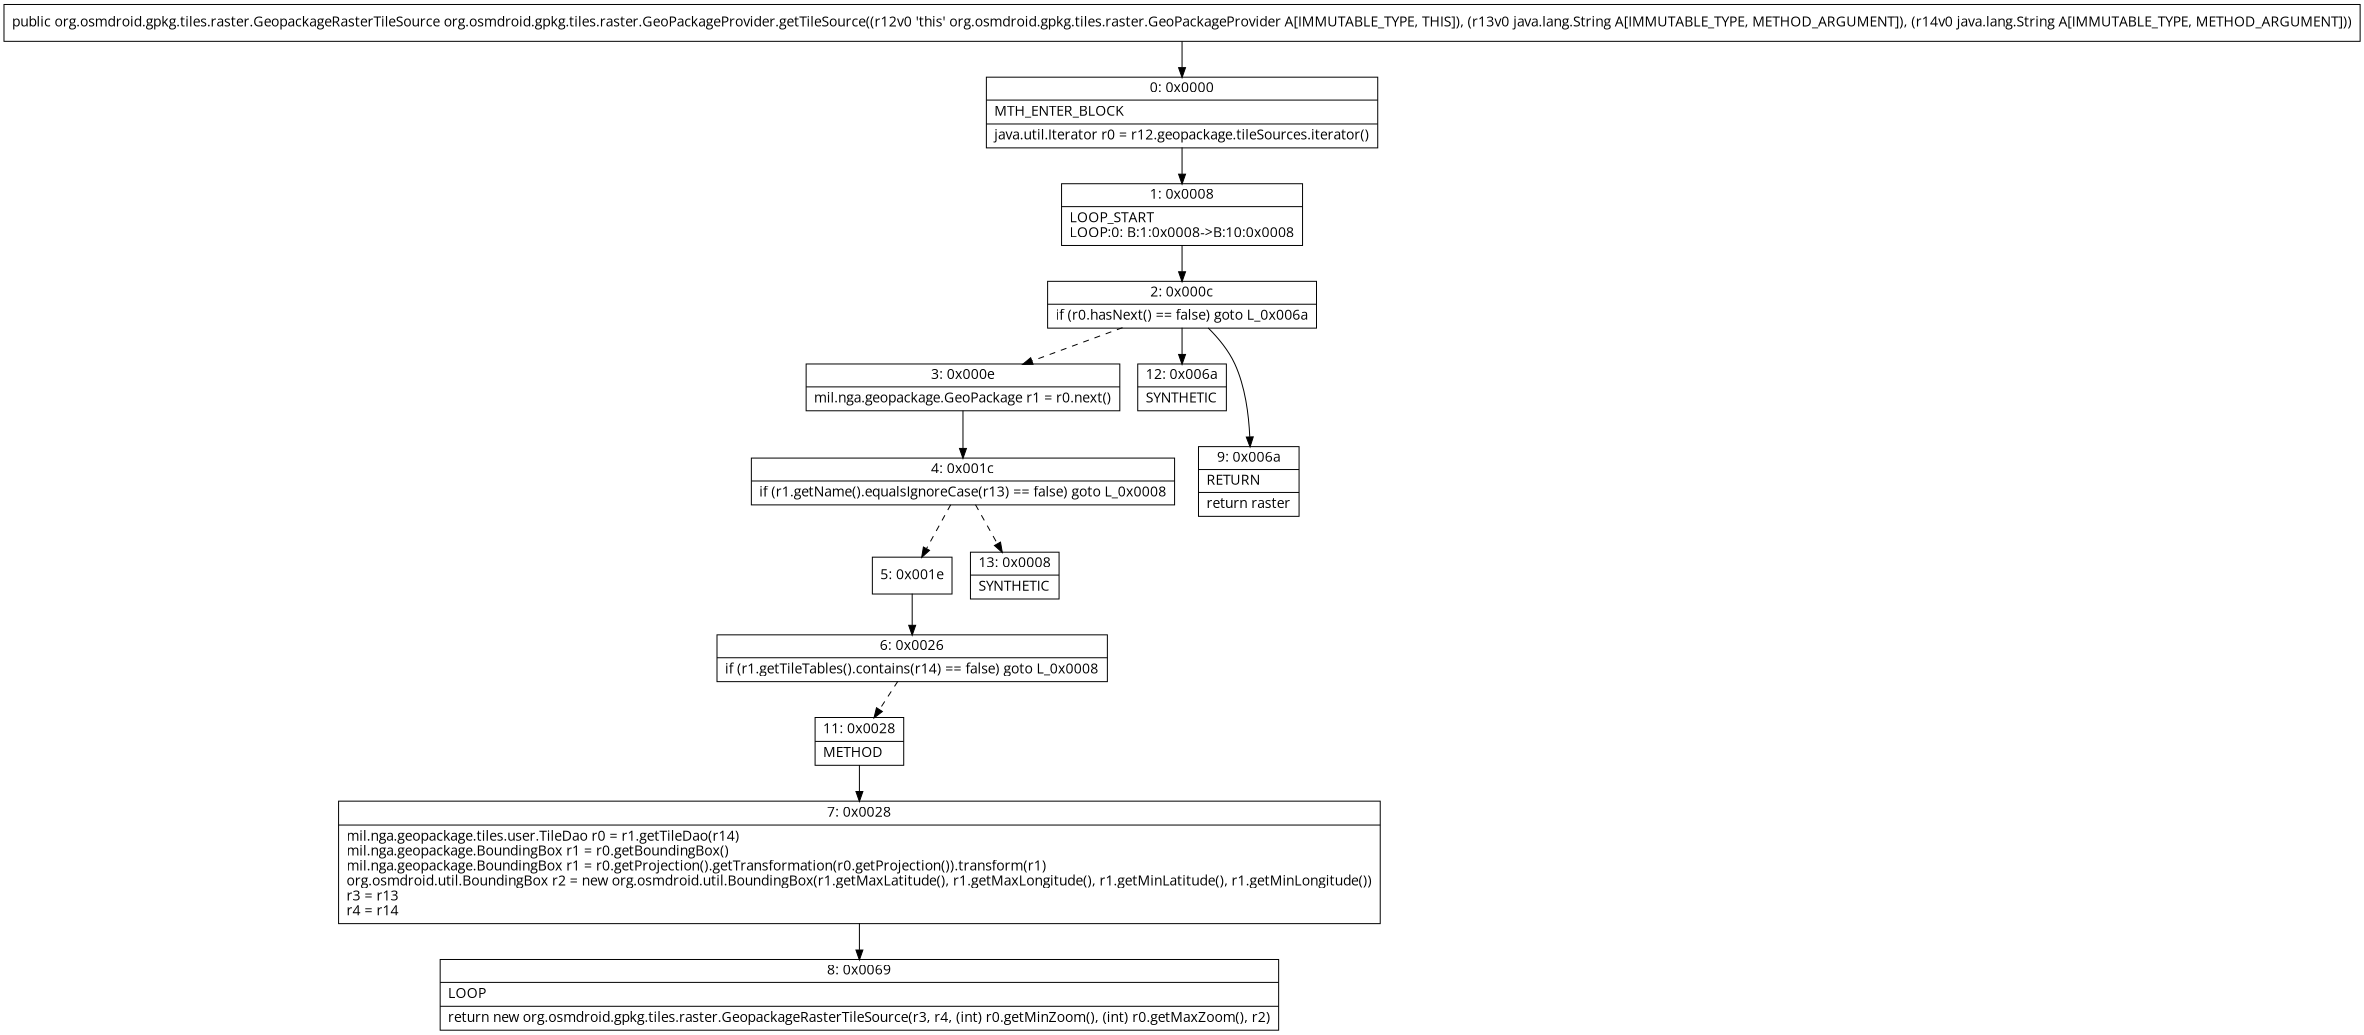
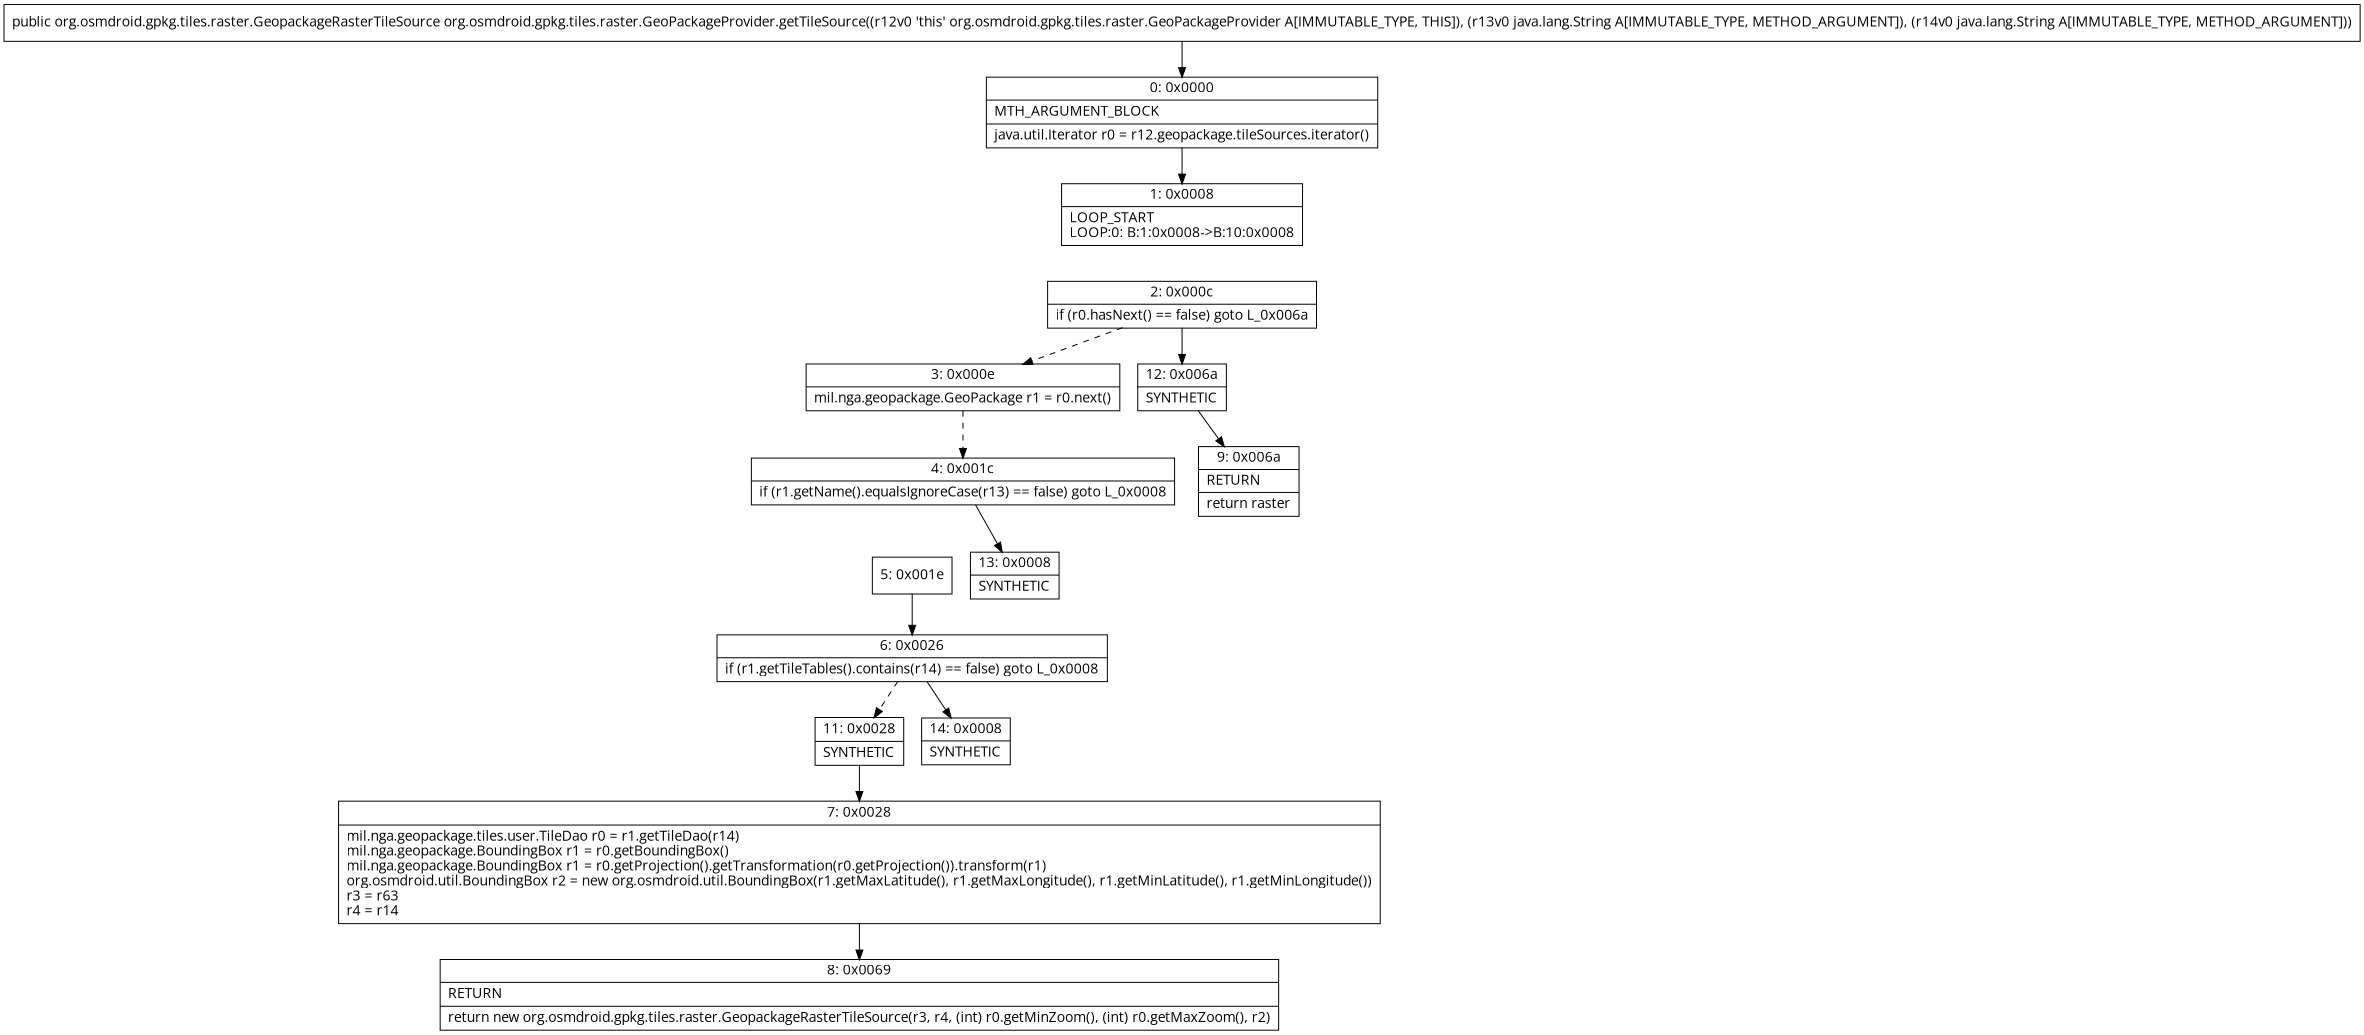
(1059, 112) -> (1077, 112)
(1182, 259) -> none
(1240, 378) -> (1208, 425)
(963, 430) -> (963, 430)
(986, 524) -> (986, 524)
(939, 527) -> none
none -> (966, 741)
(853, 753) -> (859, 753)
(373, 896) -> (373, 896)
(468, 994) -> (476, 994)
